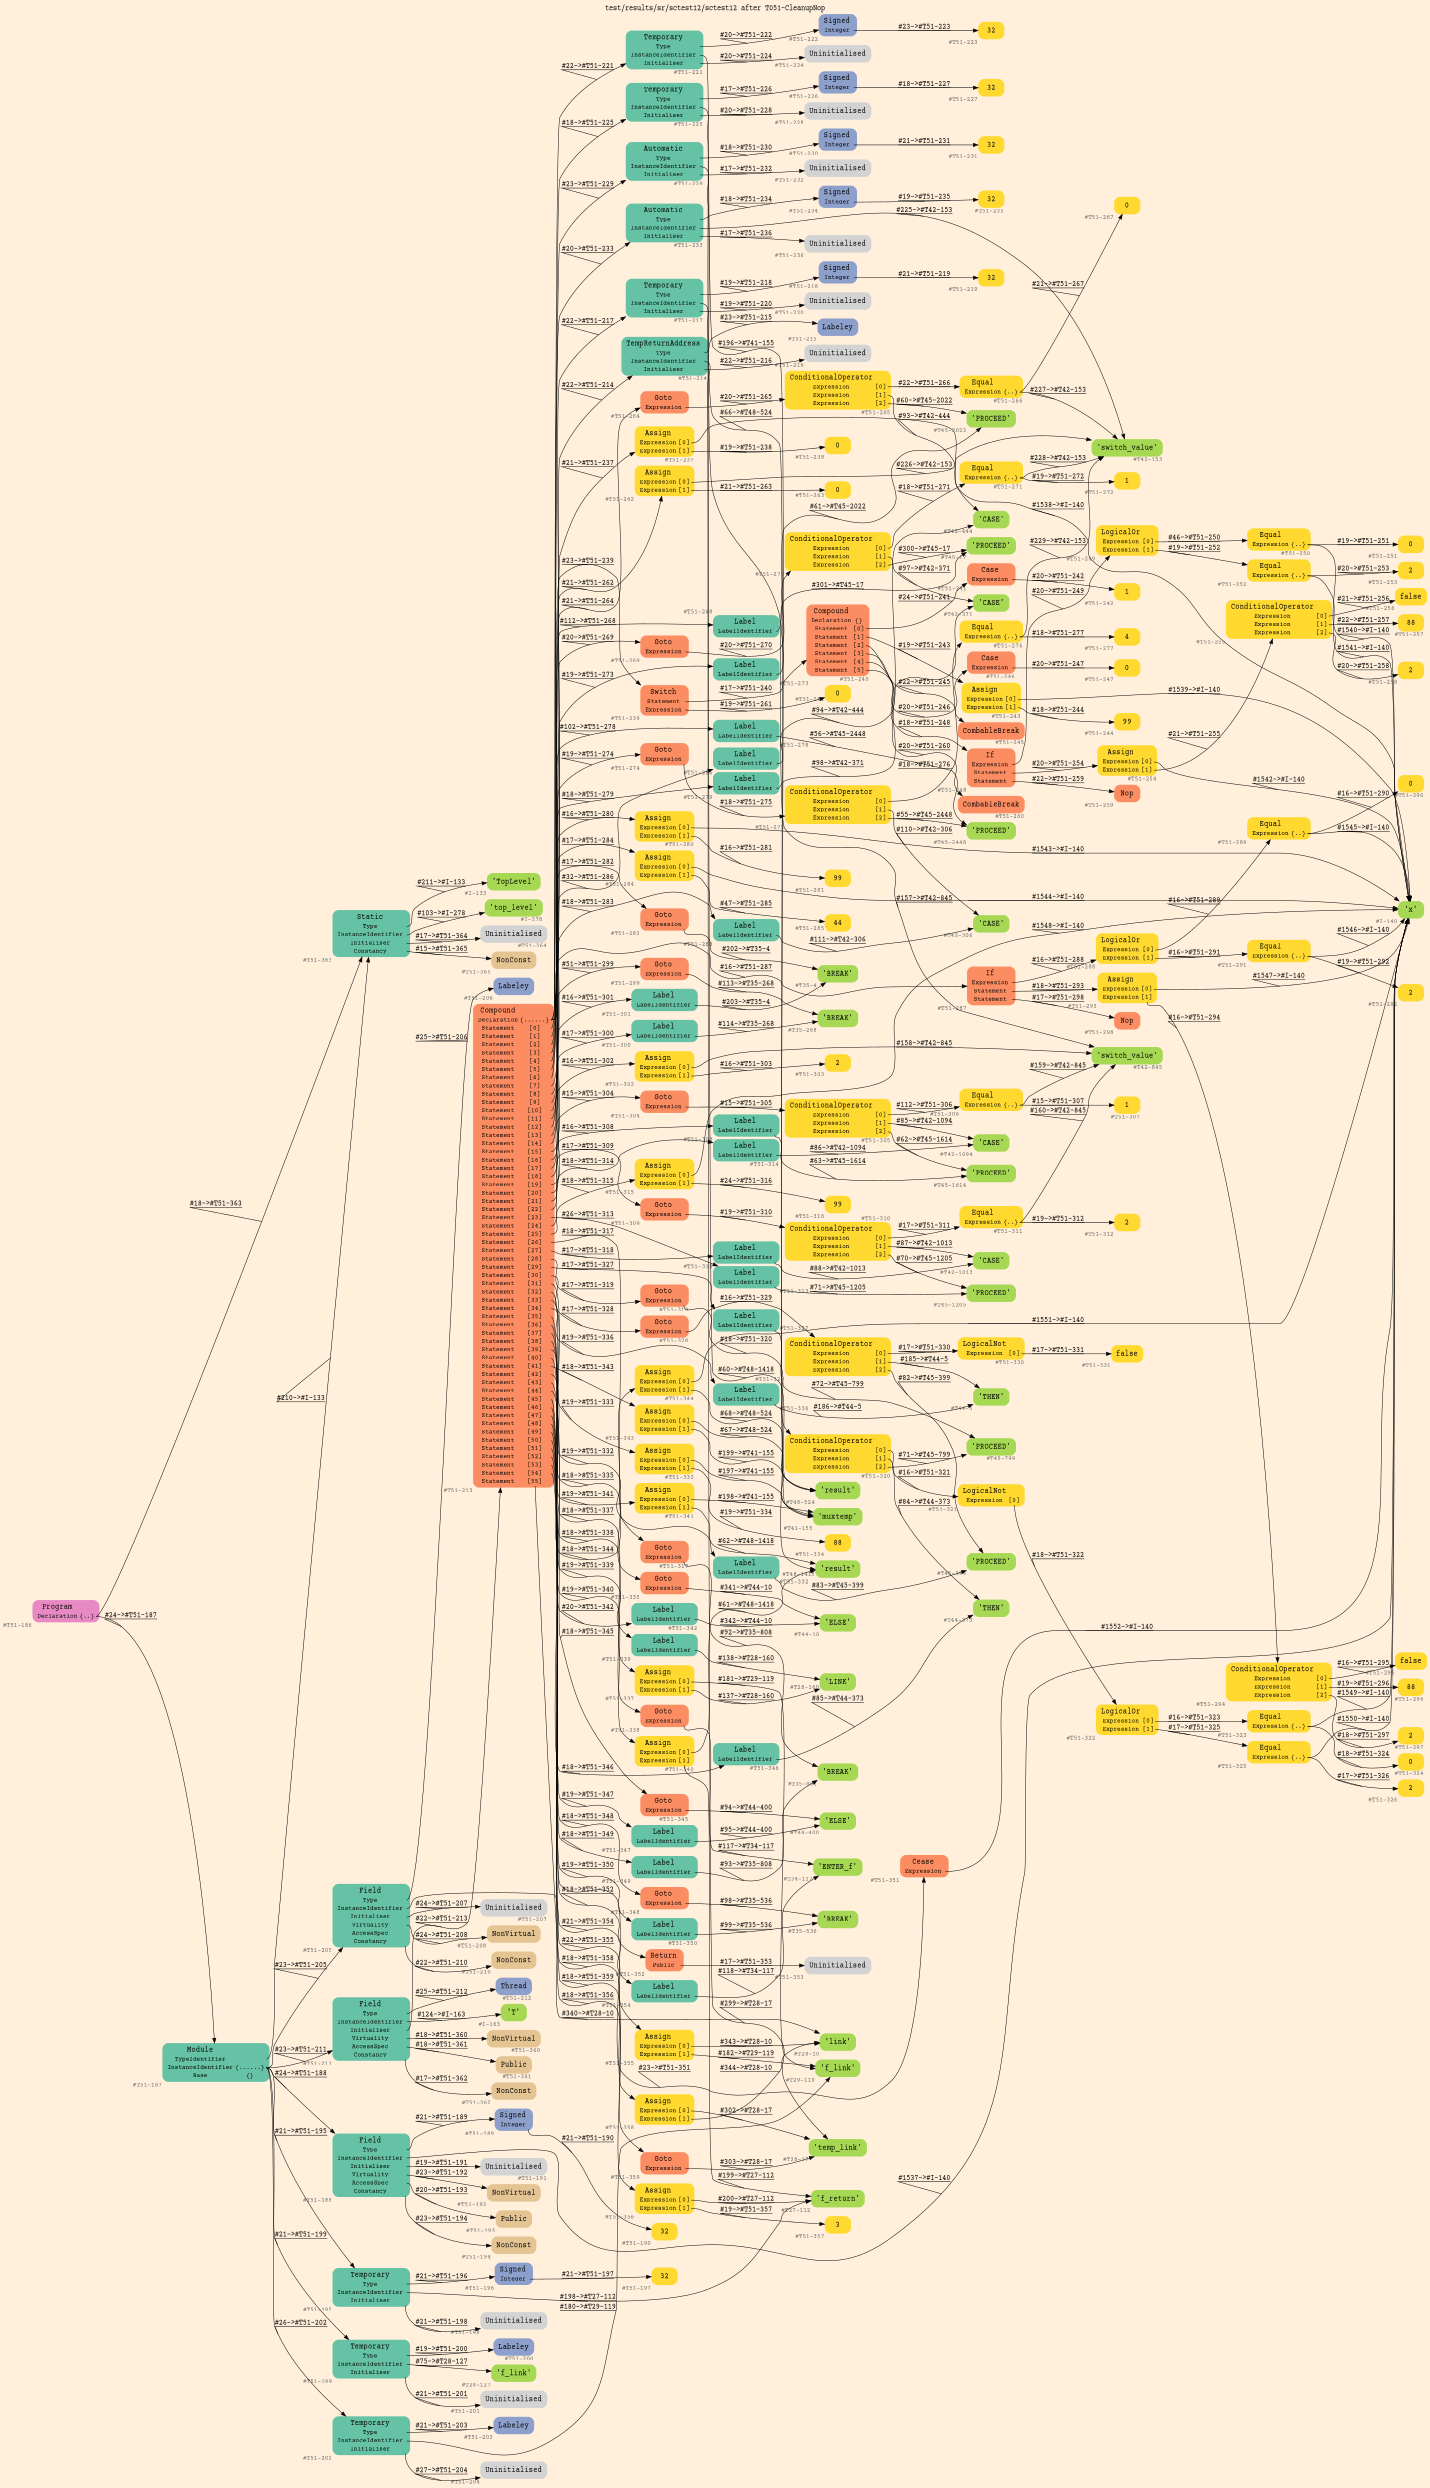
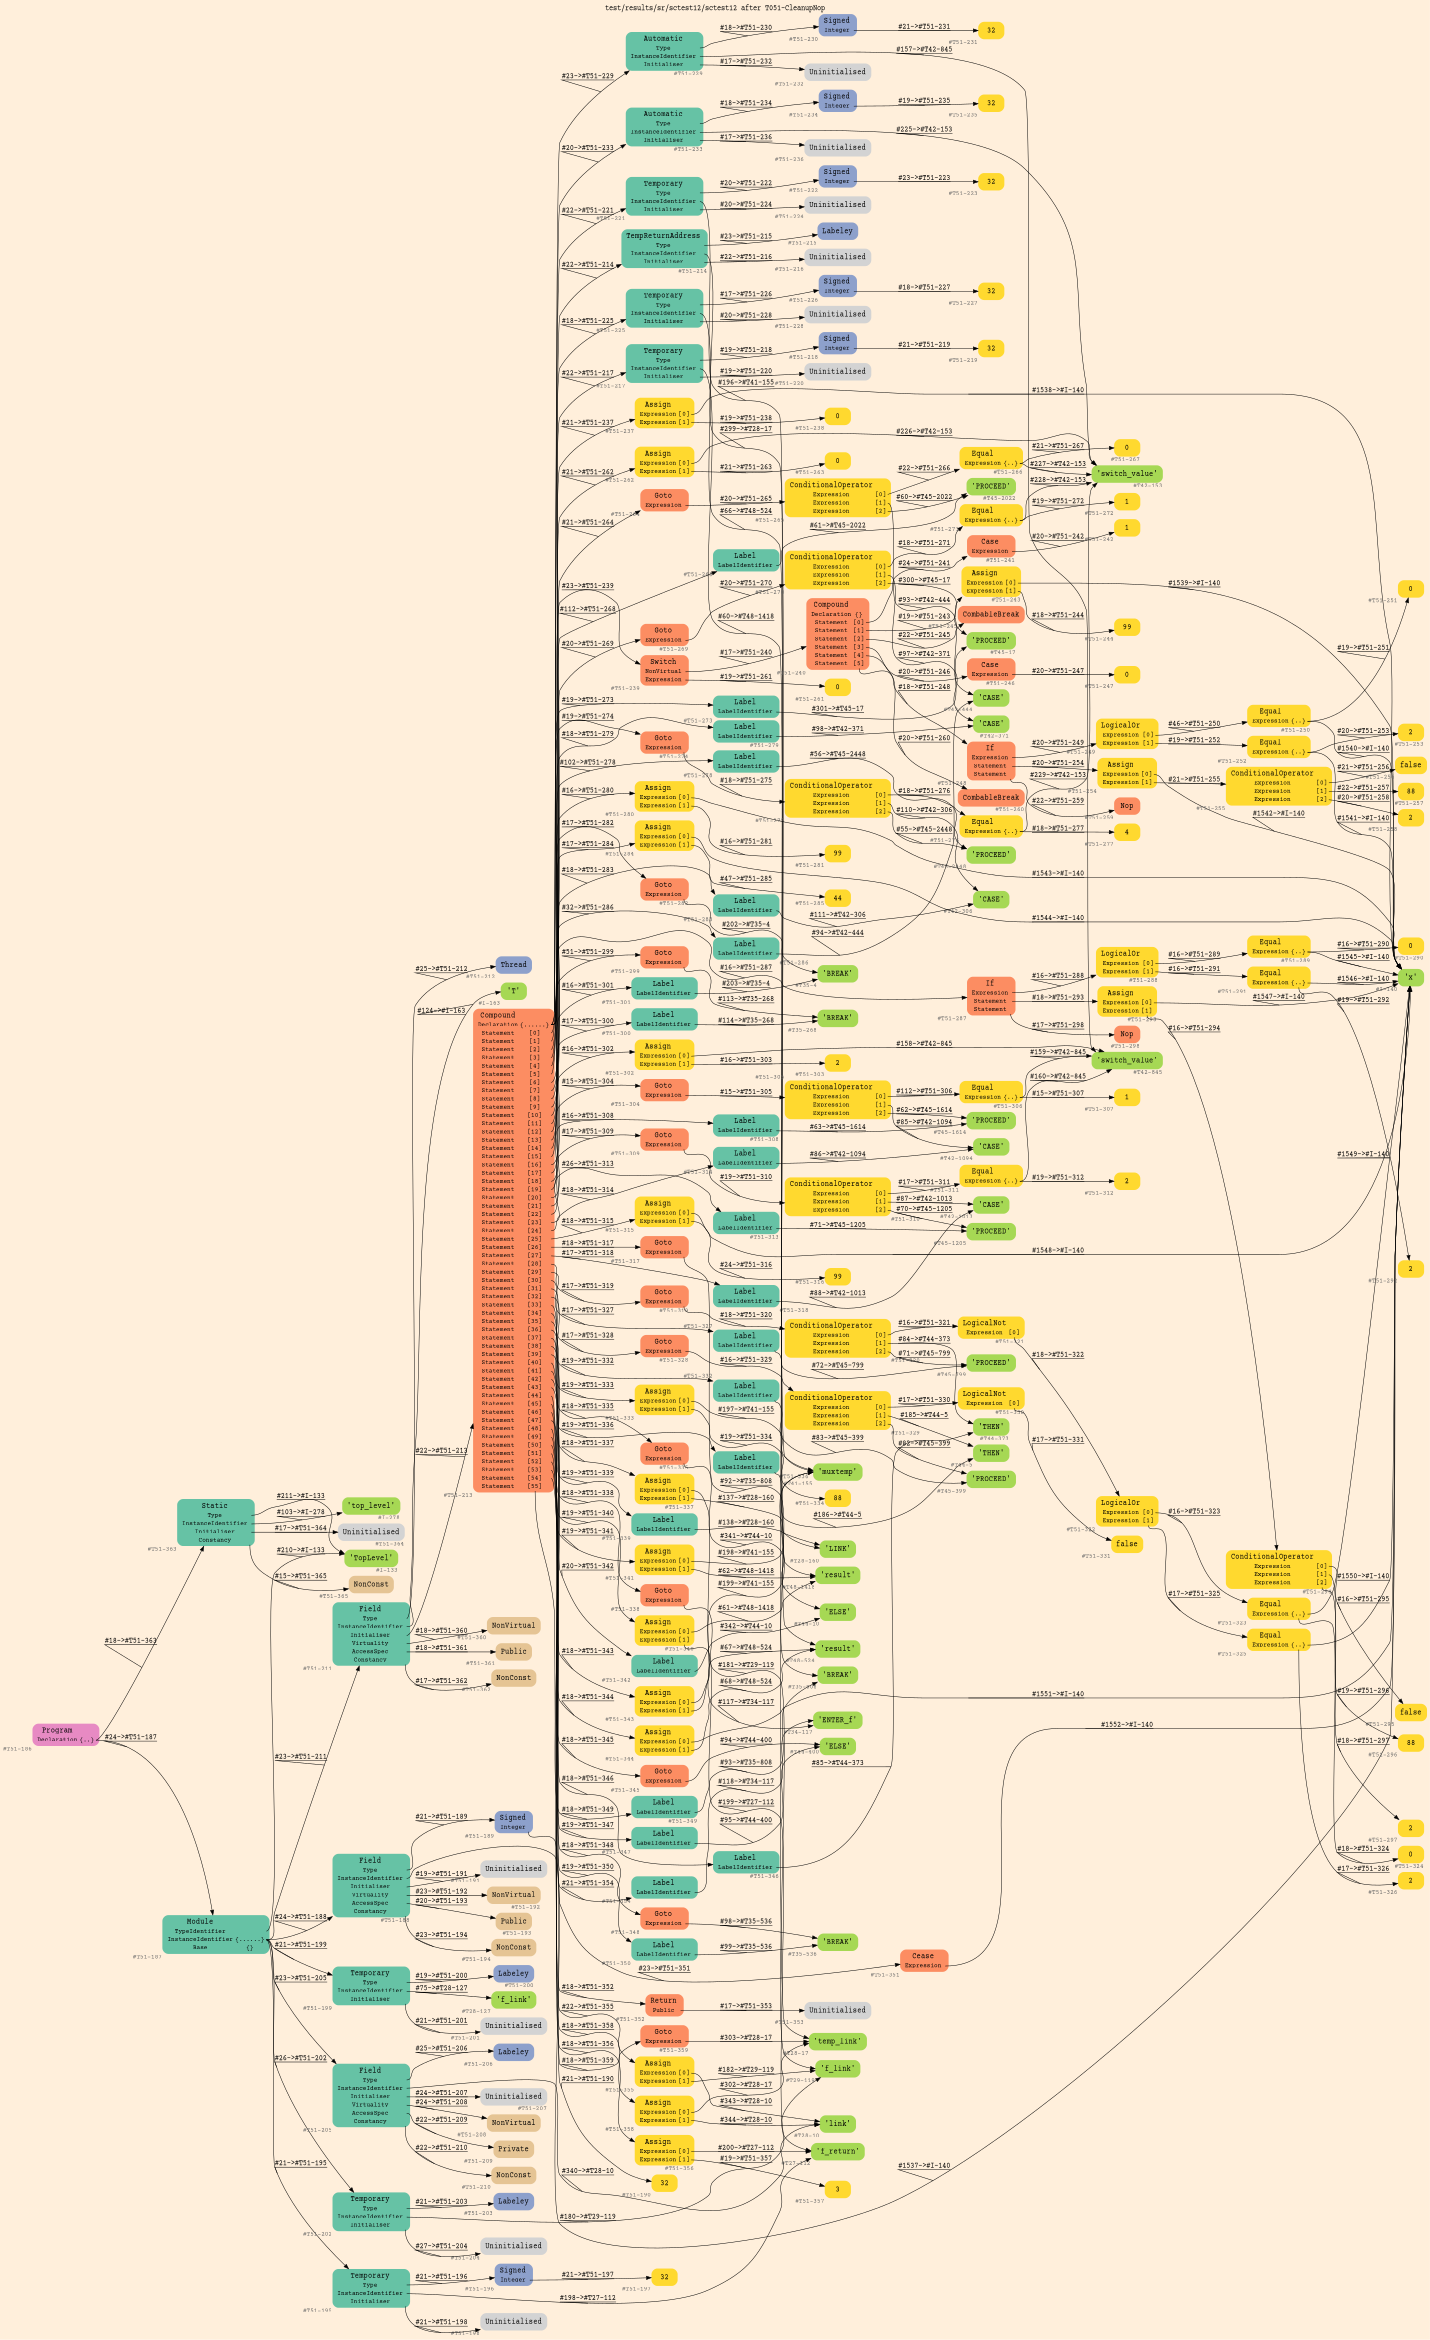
(664, 701) -> (664, 671)
(316, 1511) -> (272, 1718)
none -> (514, 2149)
